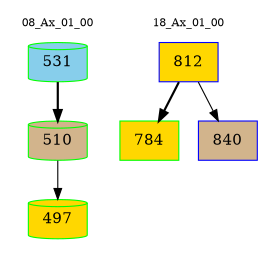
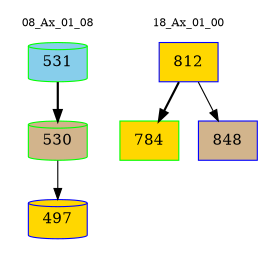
(58, 23) -> (58, 23)
(58, 141) -> (58, 141)
(228, 141) -> (228, 141)
(58, 219) -> (58, 219)
